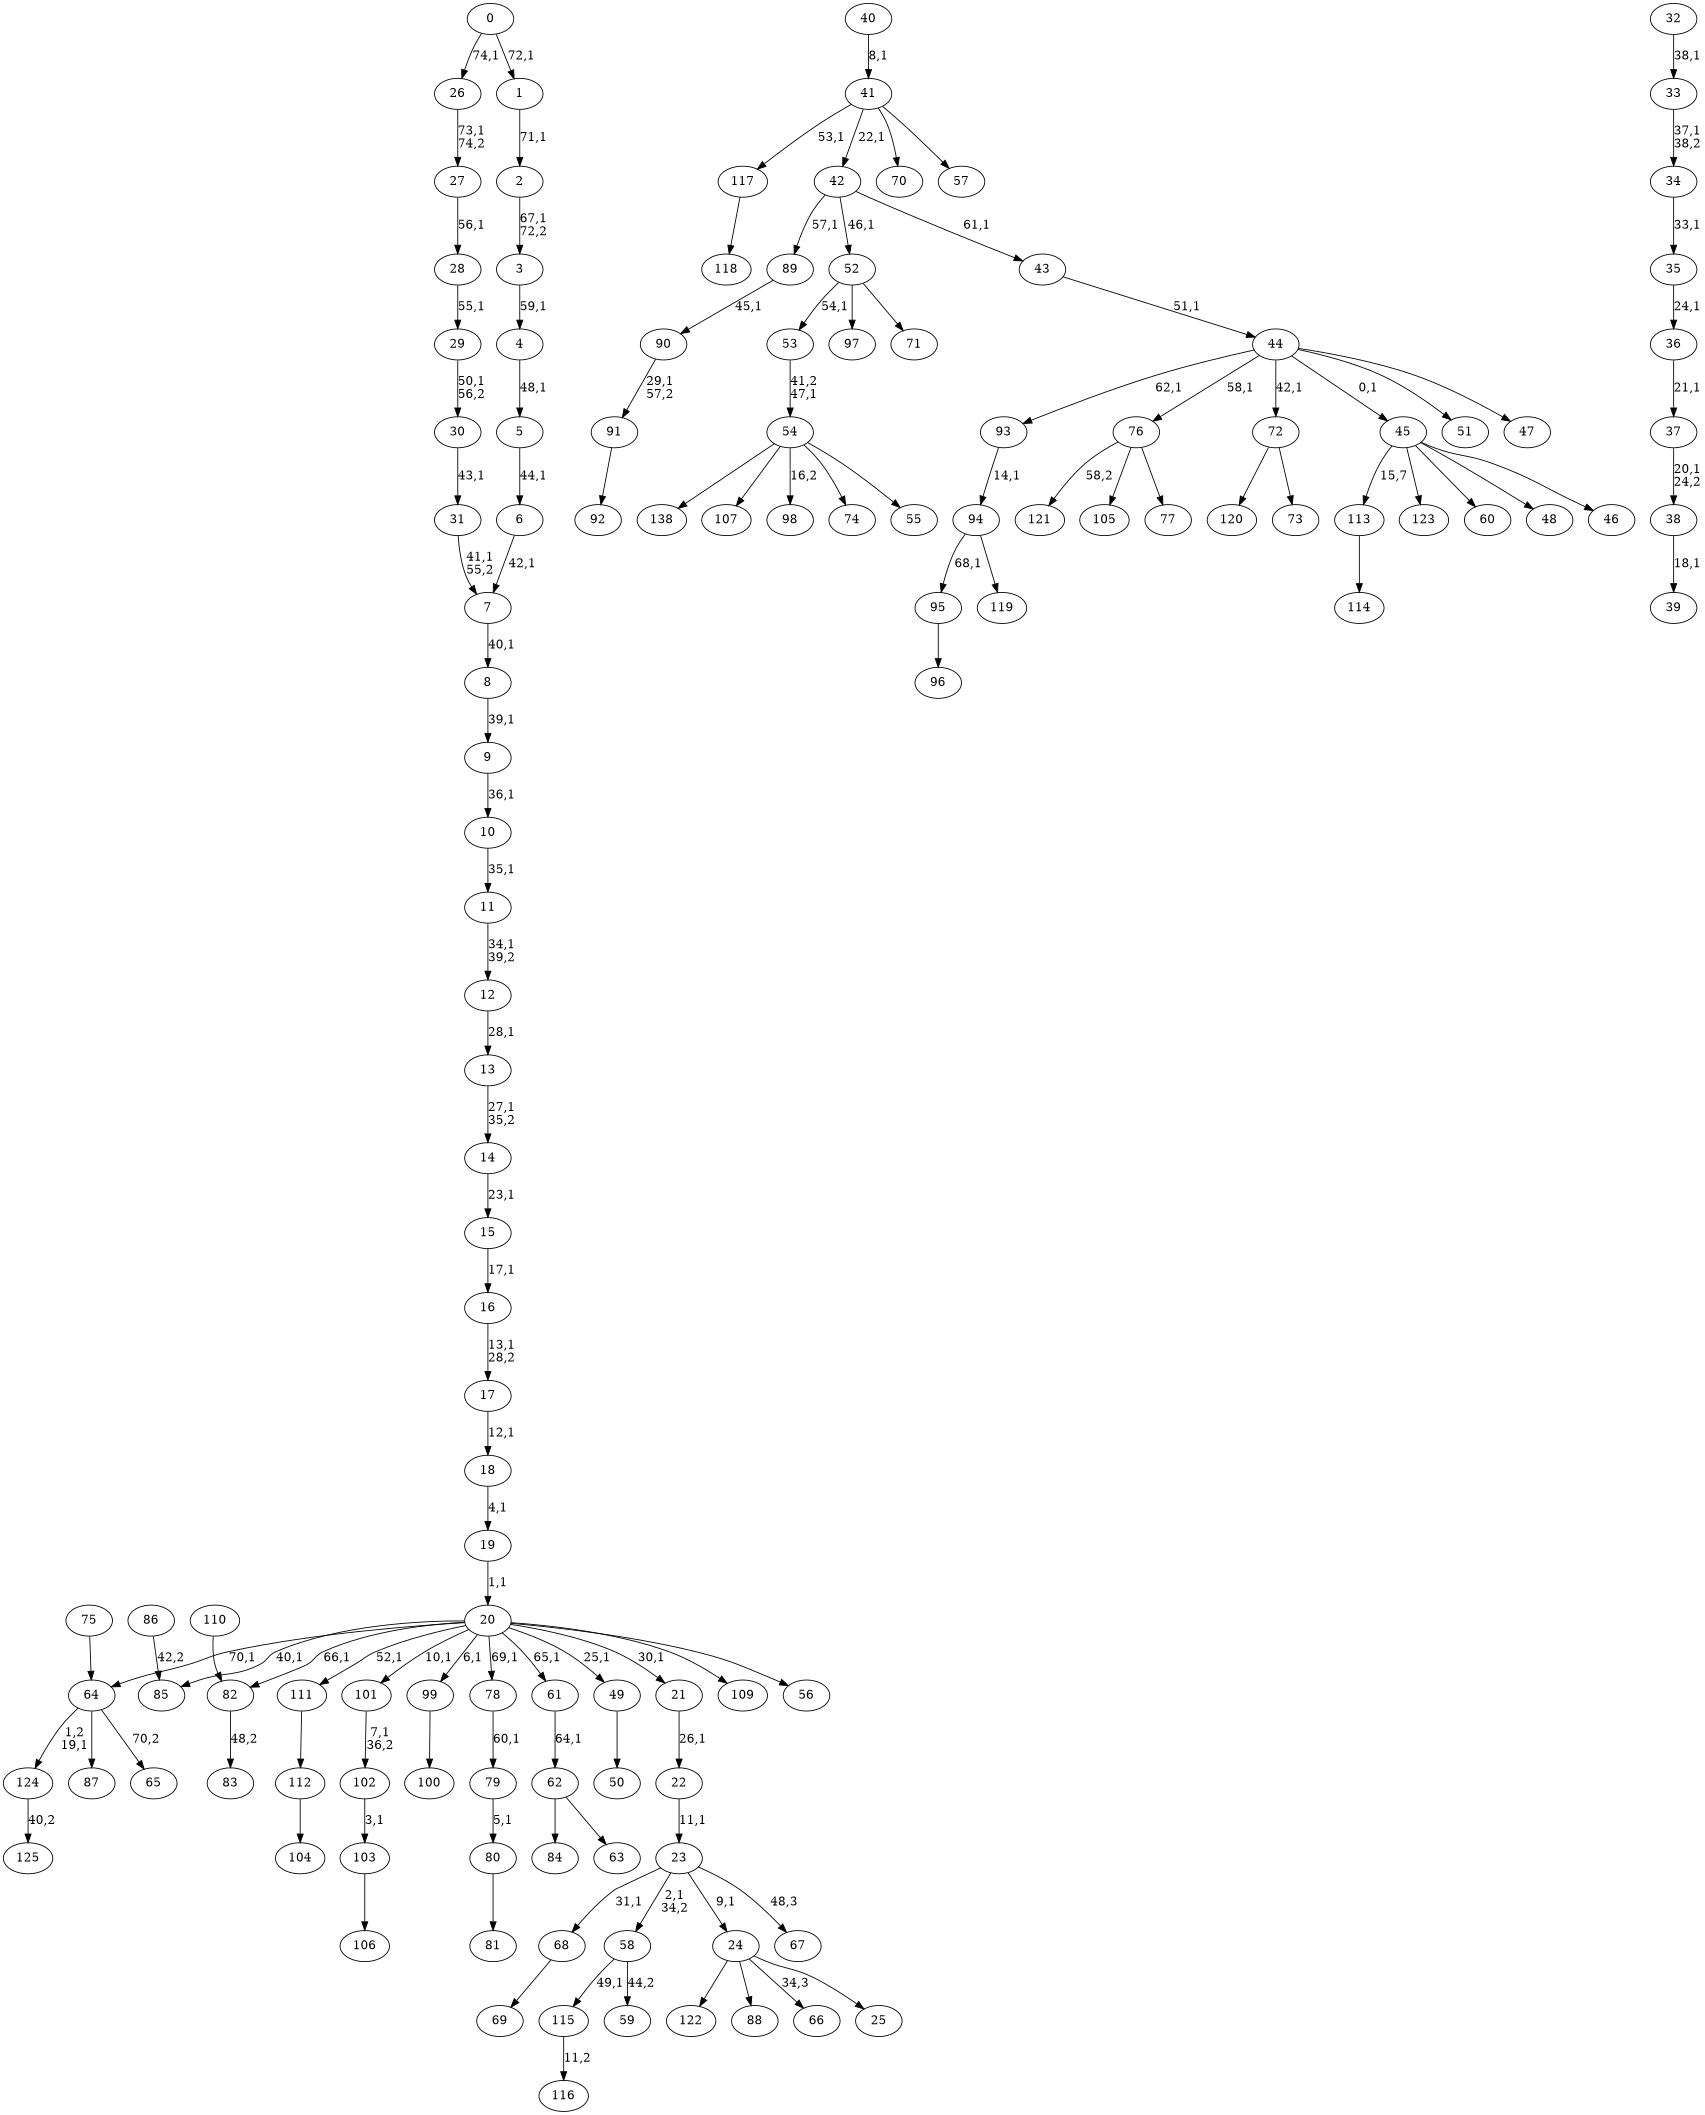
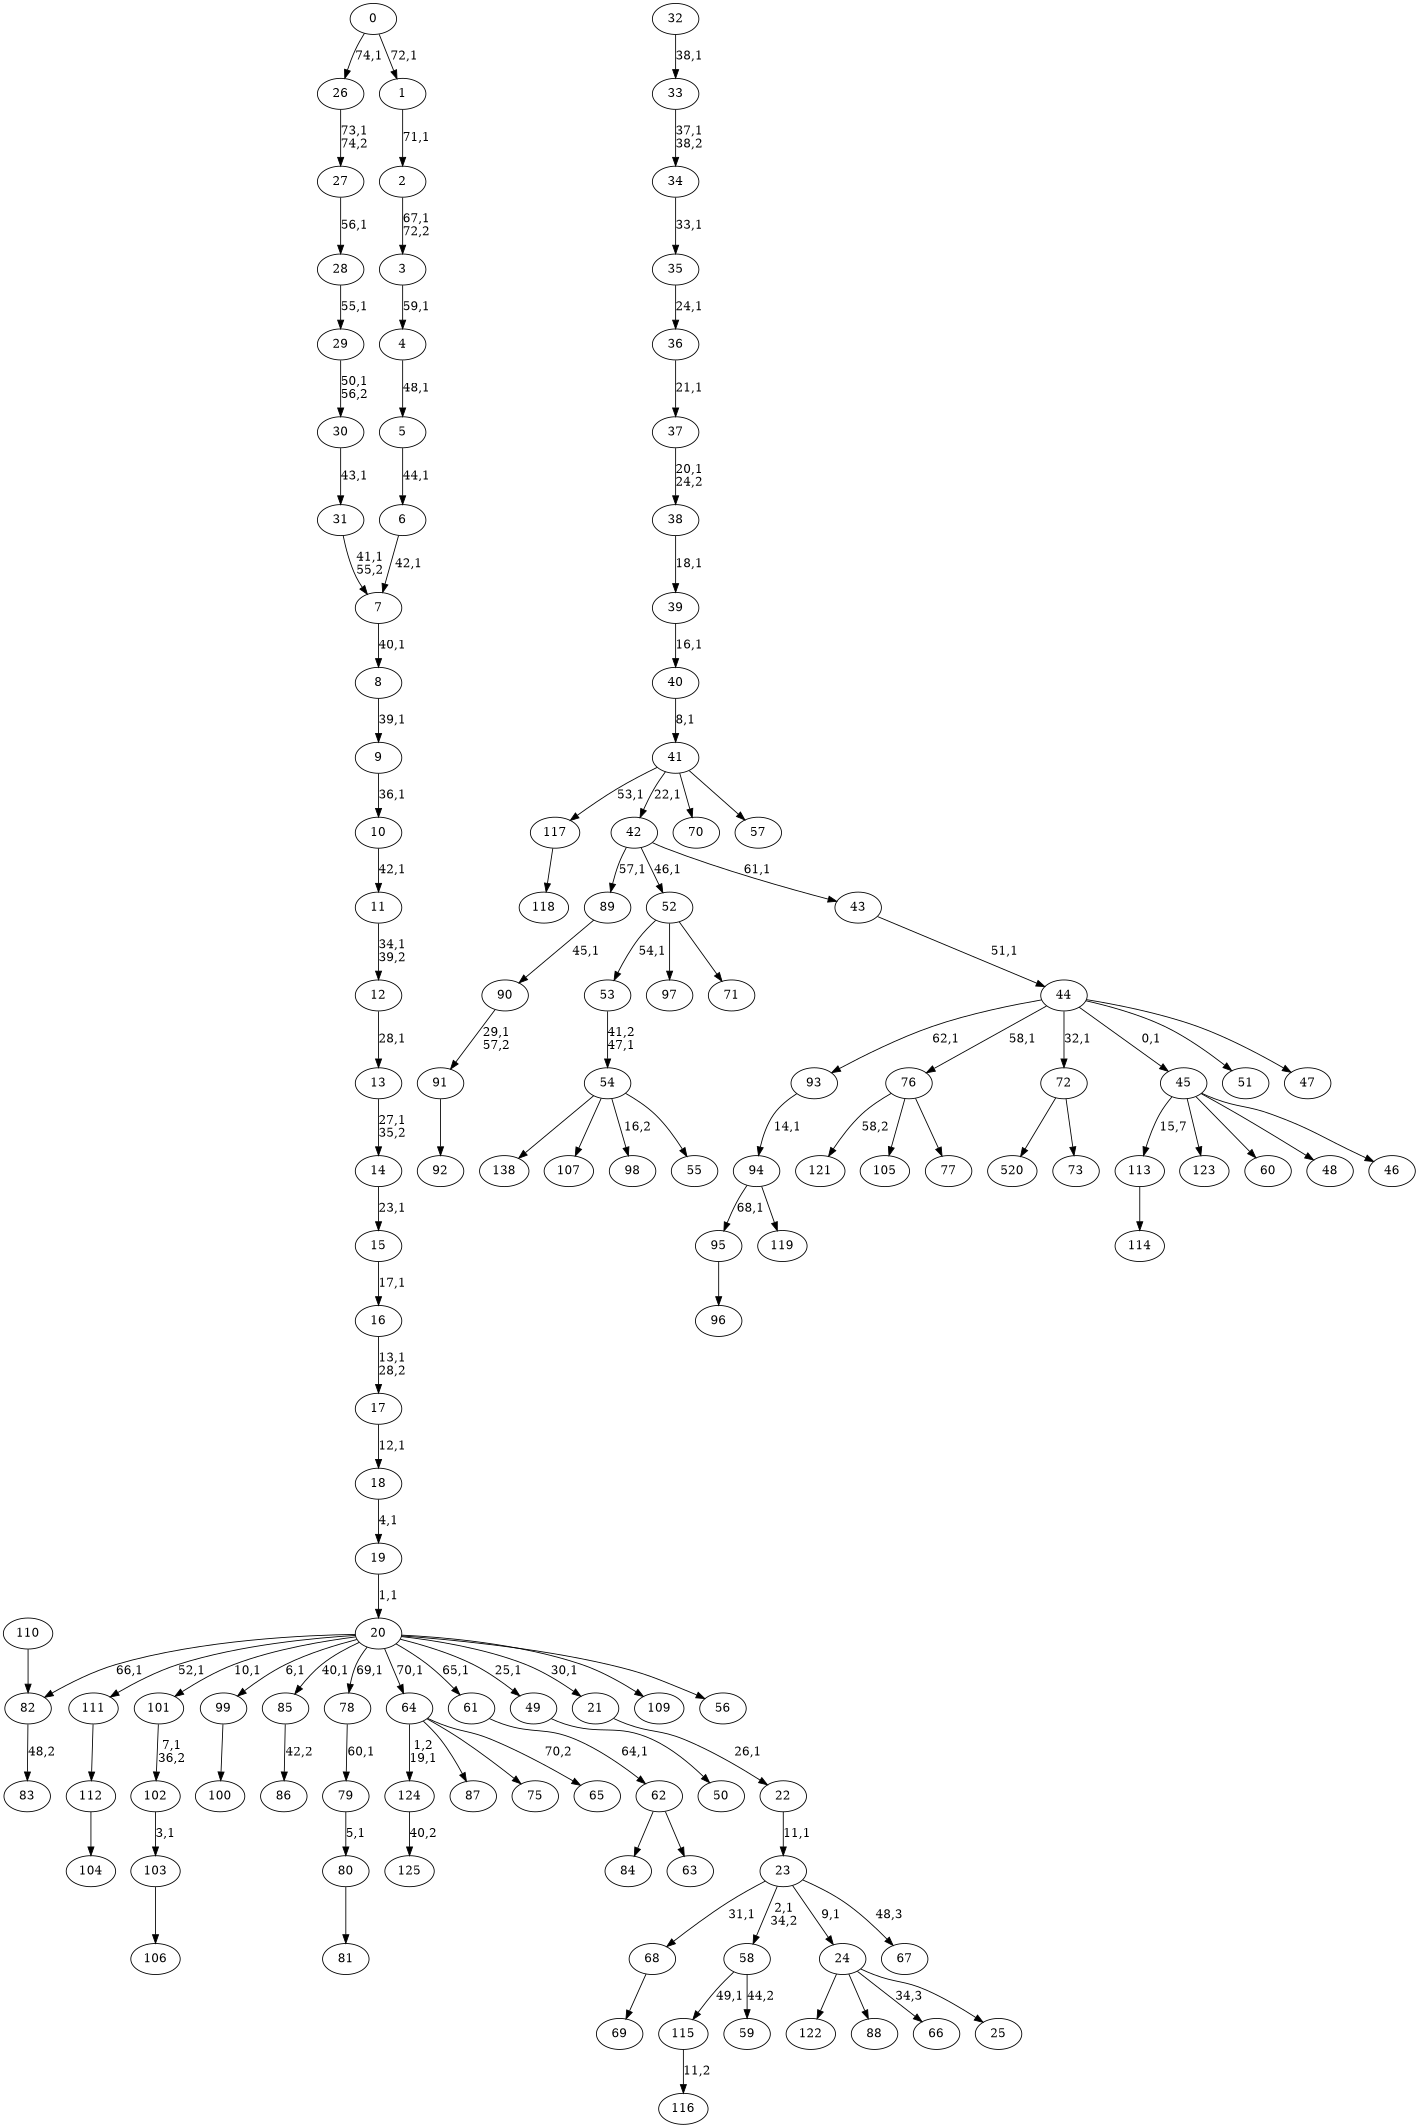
(1290, 388) -> (1078, 1039)
(852, 520) -> none
(1232, 520) -> (1012, 1171)
none -> (676, 641)
(502, 870) -> (392, 870)
(90, 1654) -> (472, 1747)
(156, 1654) -> (285, 1748)
